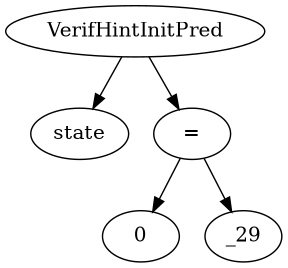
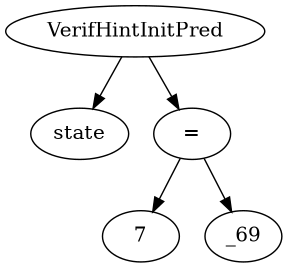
(141, 236) -> (141, 236)
(243, 236) -> (243, 236)
